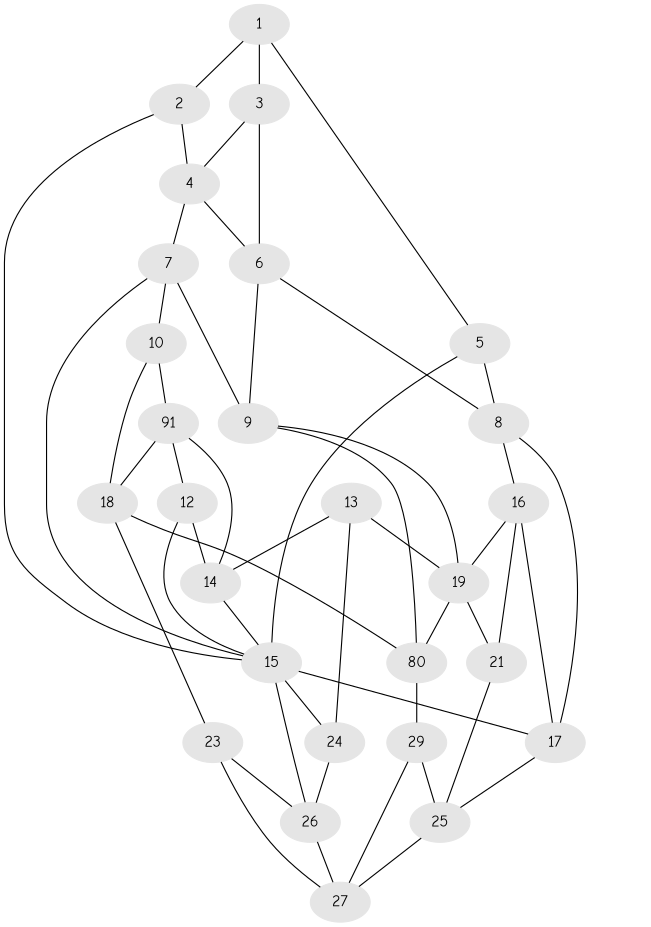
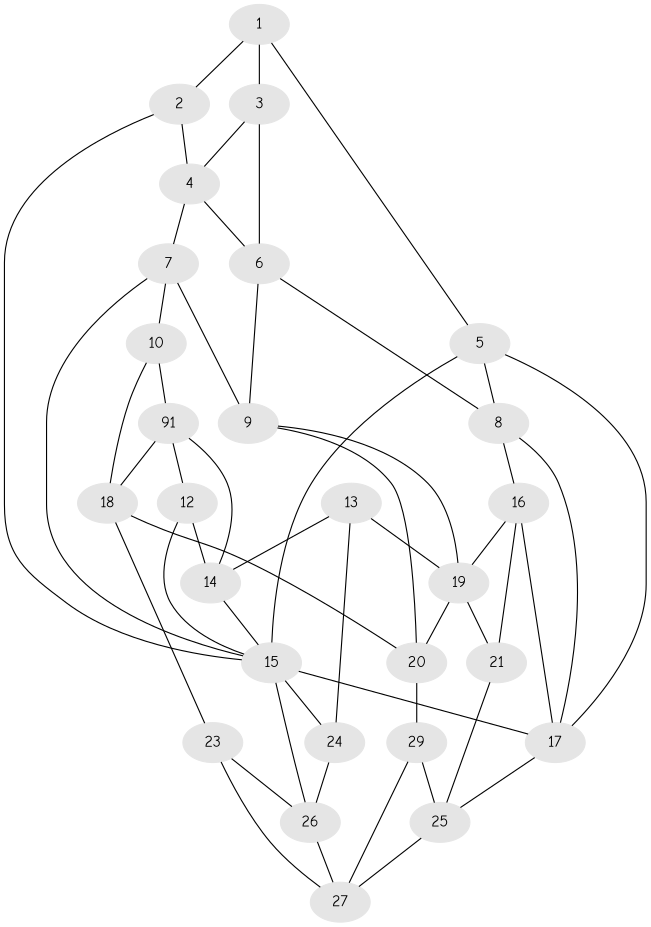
none -> (646, 517)
(417, 663) -> (417, 663)
